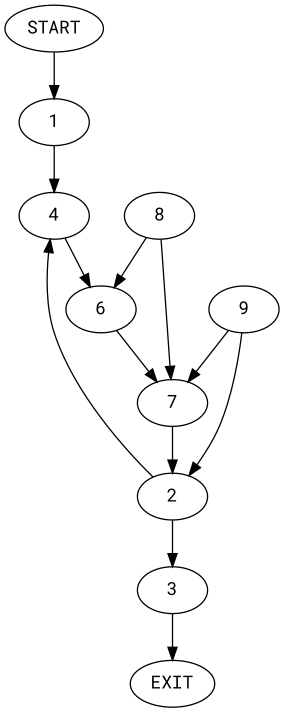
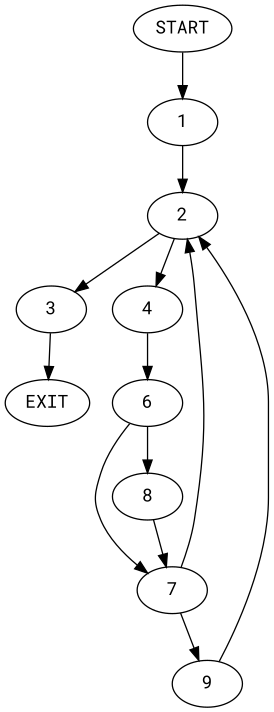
(54, 163) -> (183, 163)
(134, 257) -> (148, 443)
(212, 351) -> (187, 631)
